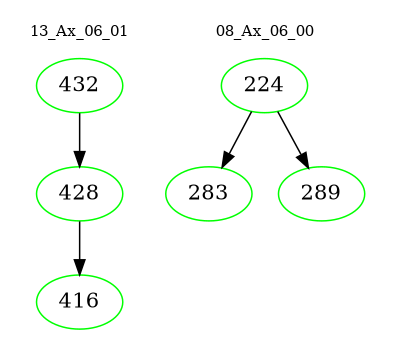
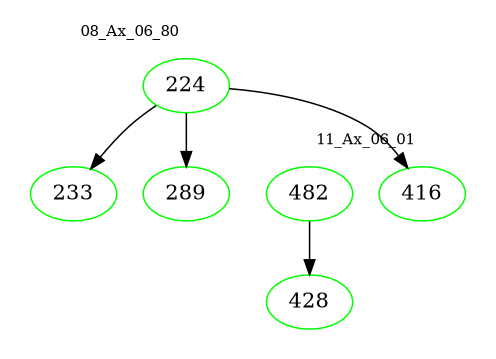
(80, 32) -> (366, 141)
(265, 32) -> (130, 32)
(80, 86) -> (310, 194)
(209, 194) -> (74, 194)
(80, 241) -> (321, 106)
